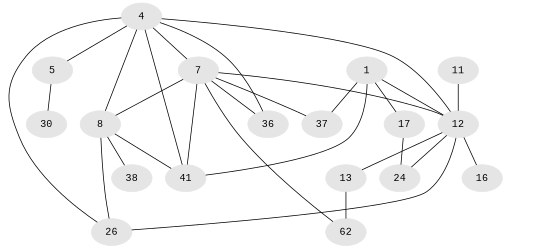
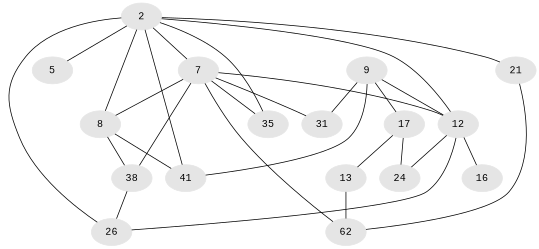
(142, 16) -> (142, 16)
(367, 70) -> (367, 70)
(458, 70) -> none
none -> (516, 70)
(46, 124) -> none
(192, 124) -> (165, 124)
(268, 124) -> (268, 124)
(322, 124) -> (322, 124)
(408, 148) -> (375, 151)
(104, 178) -> (122, 205)
